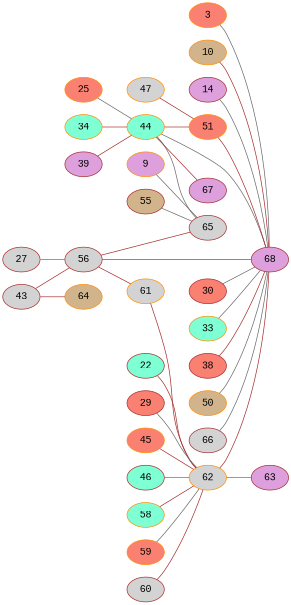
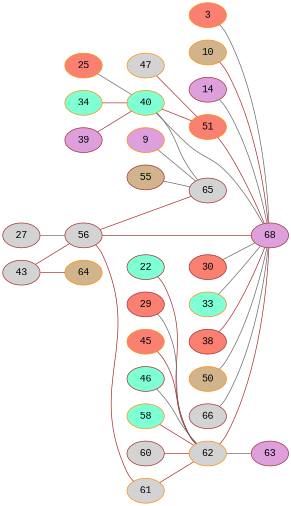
(146, 127) -> (146, 103)
(208, 191) -> none
(146, 552) -> none
